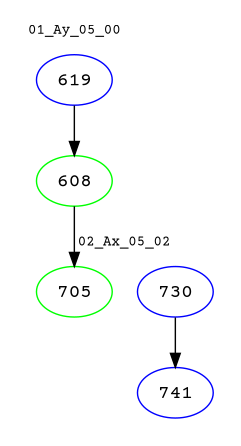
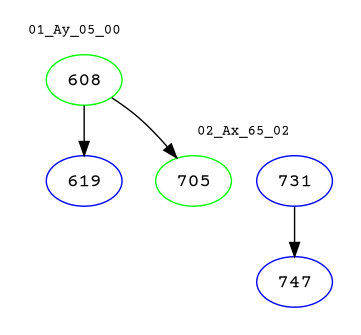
(74, 124) -> (84, 124)
(125, 242) -> (244, 131)
(175, 292) -> (295, 181)
(175, 393) -> (295, 282)
